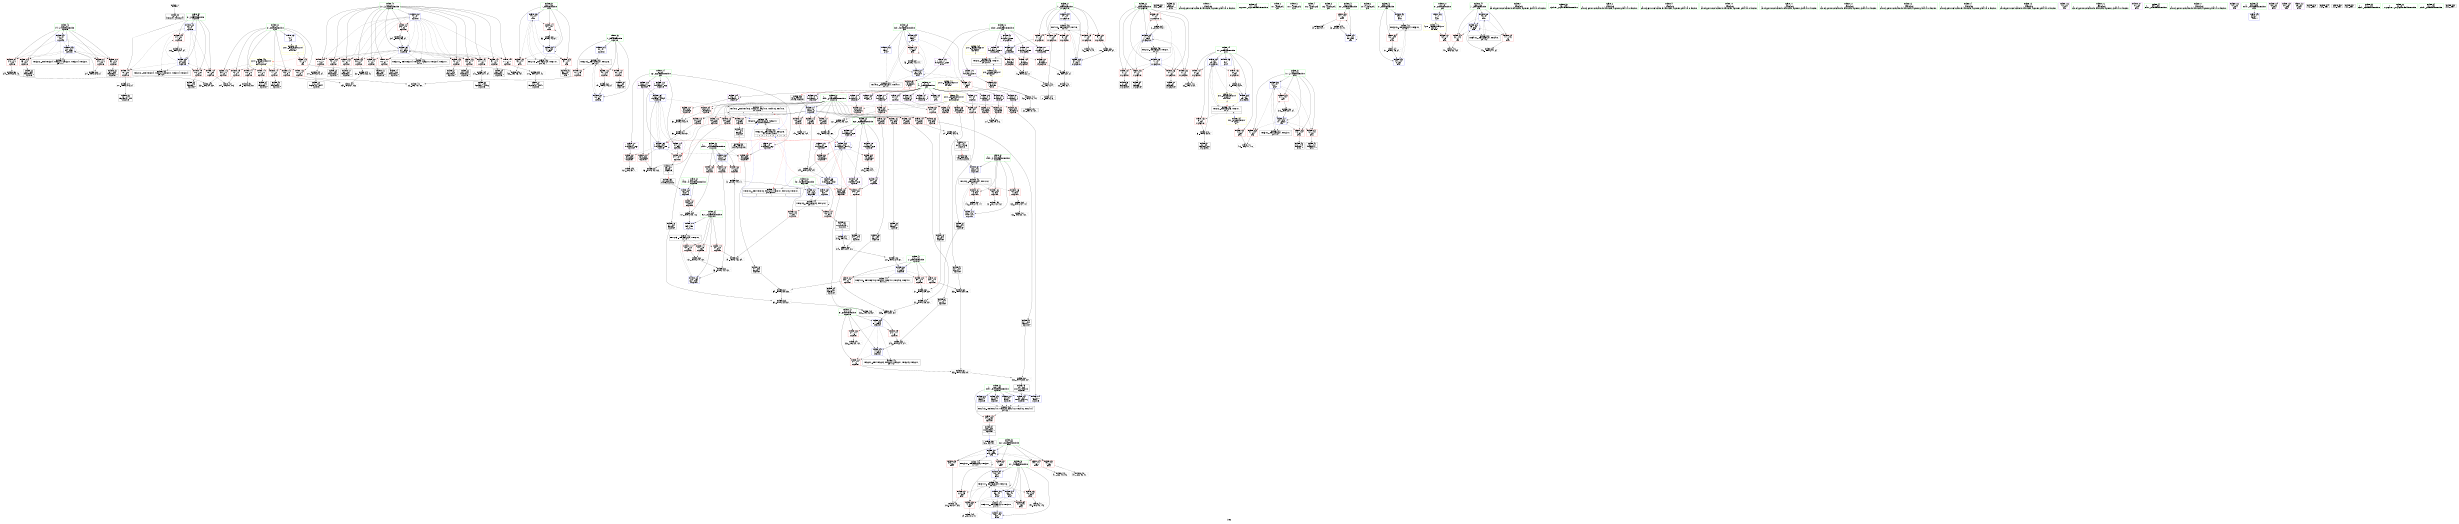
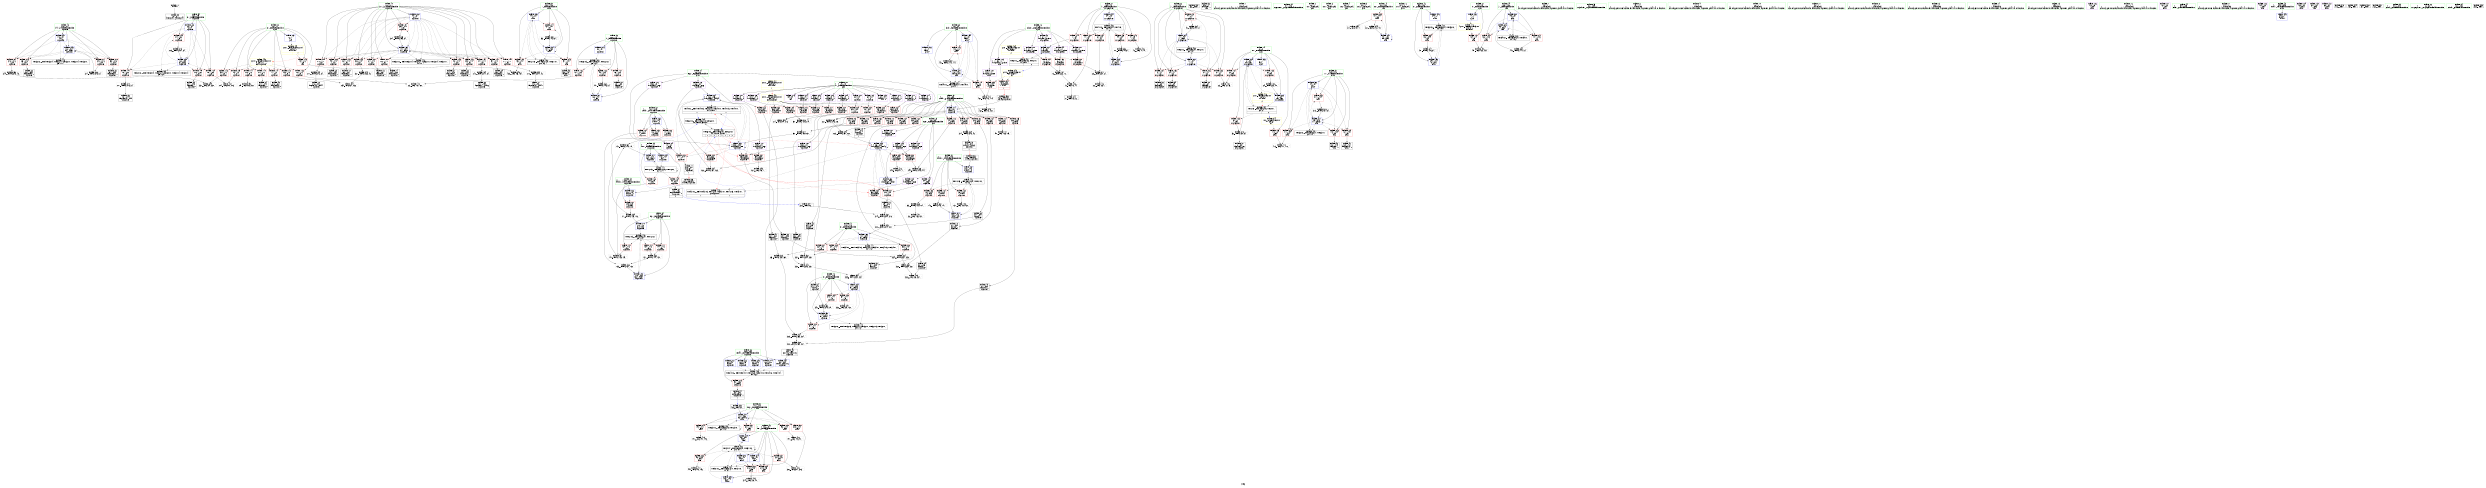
(739, 146) -> none
